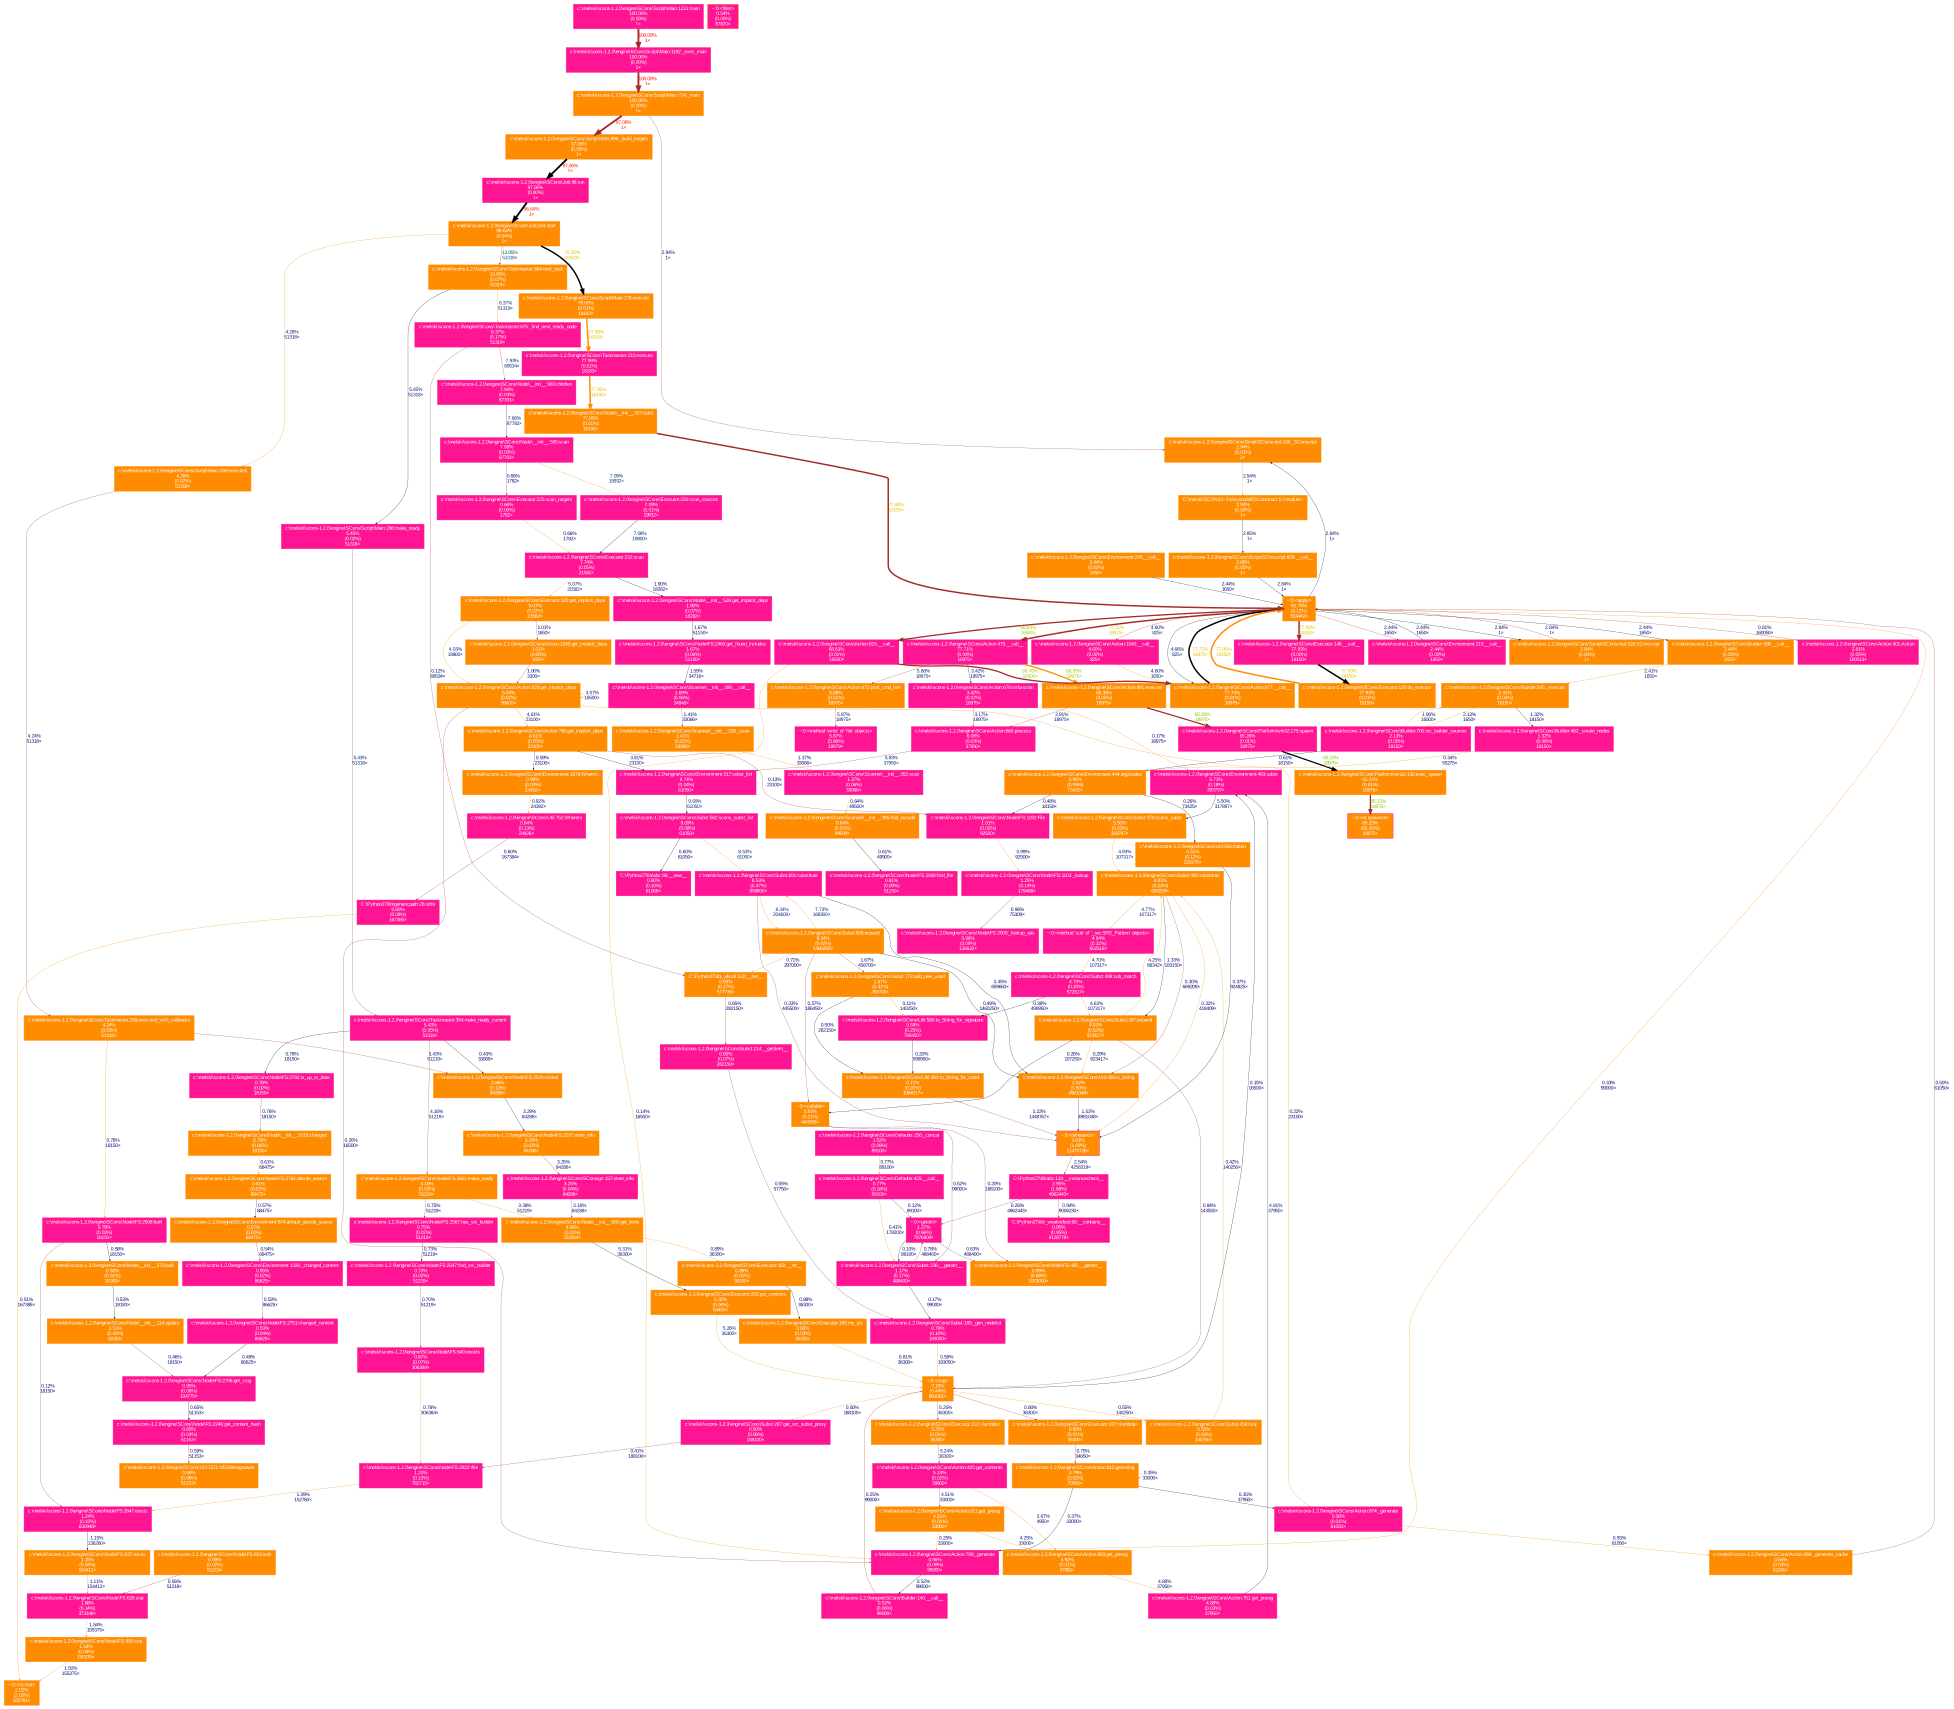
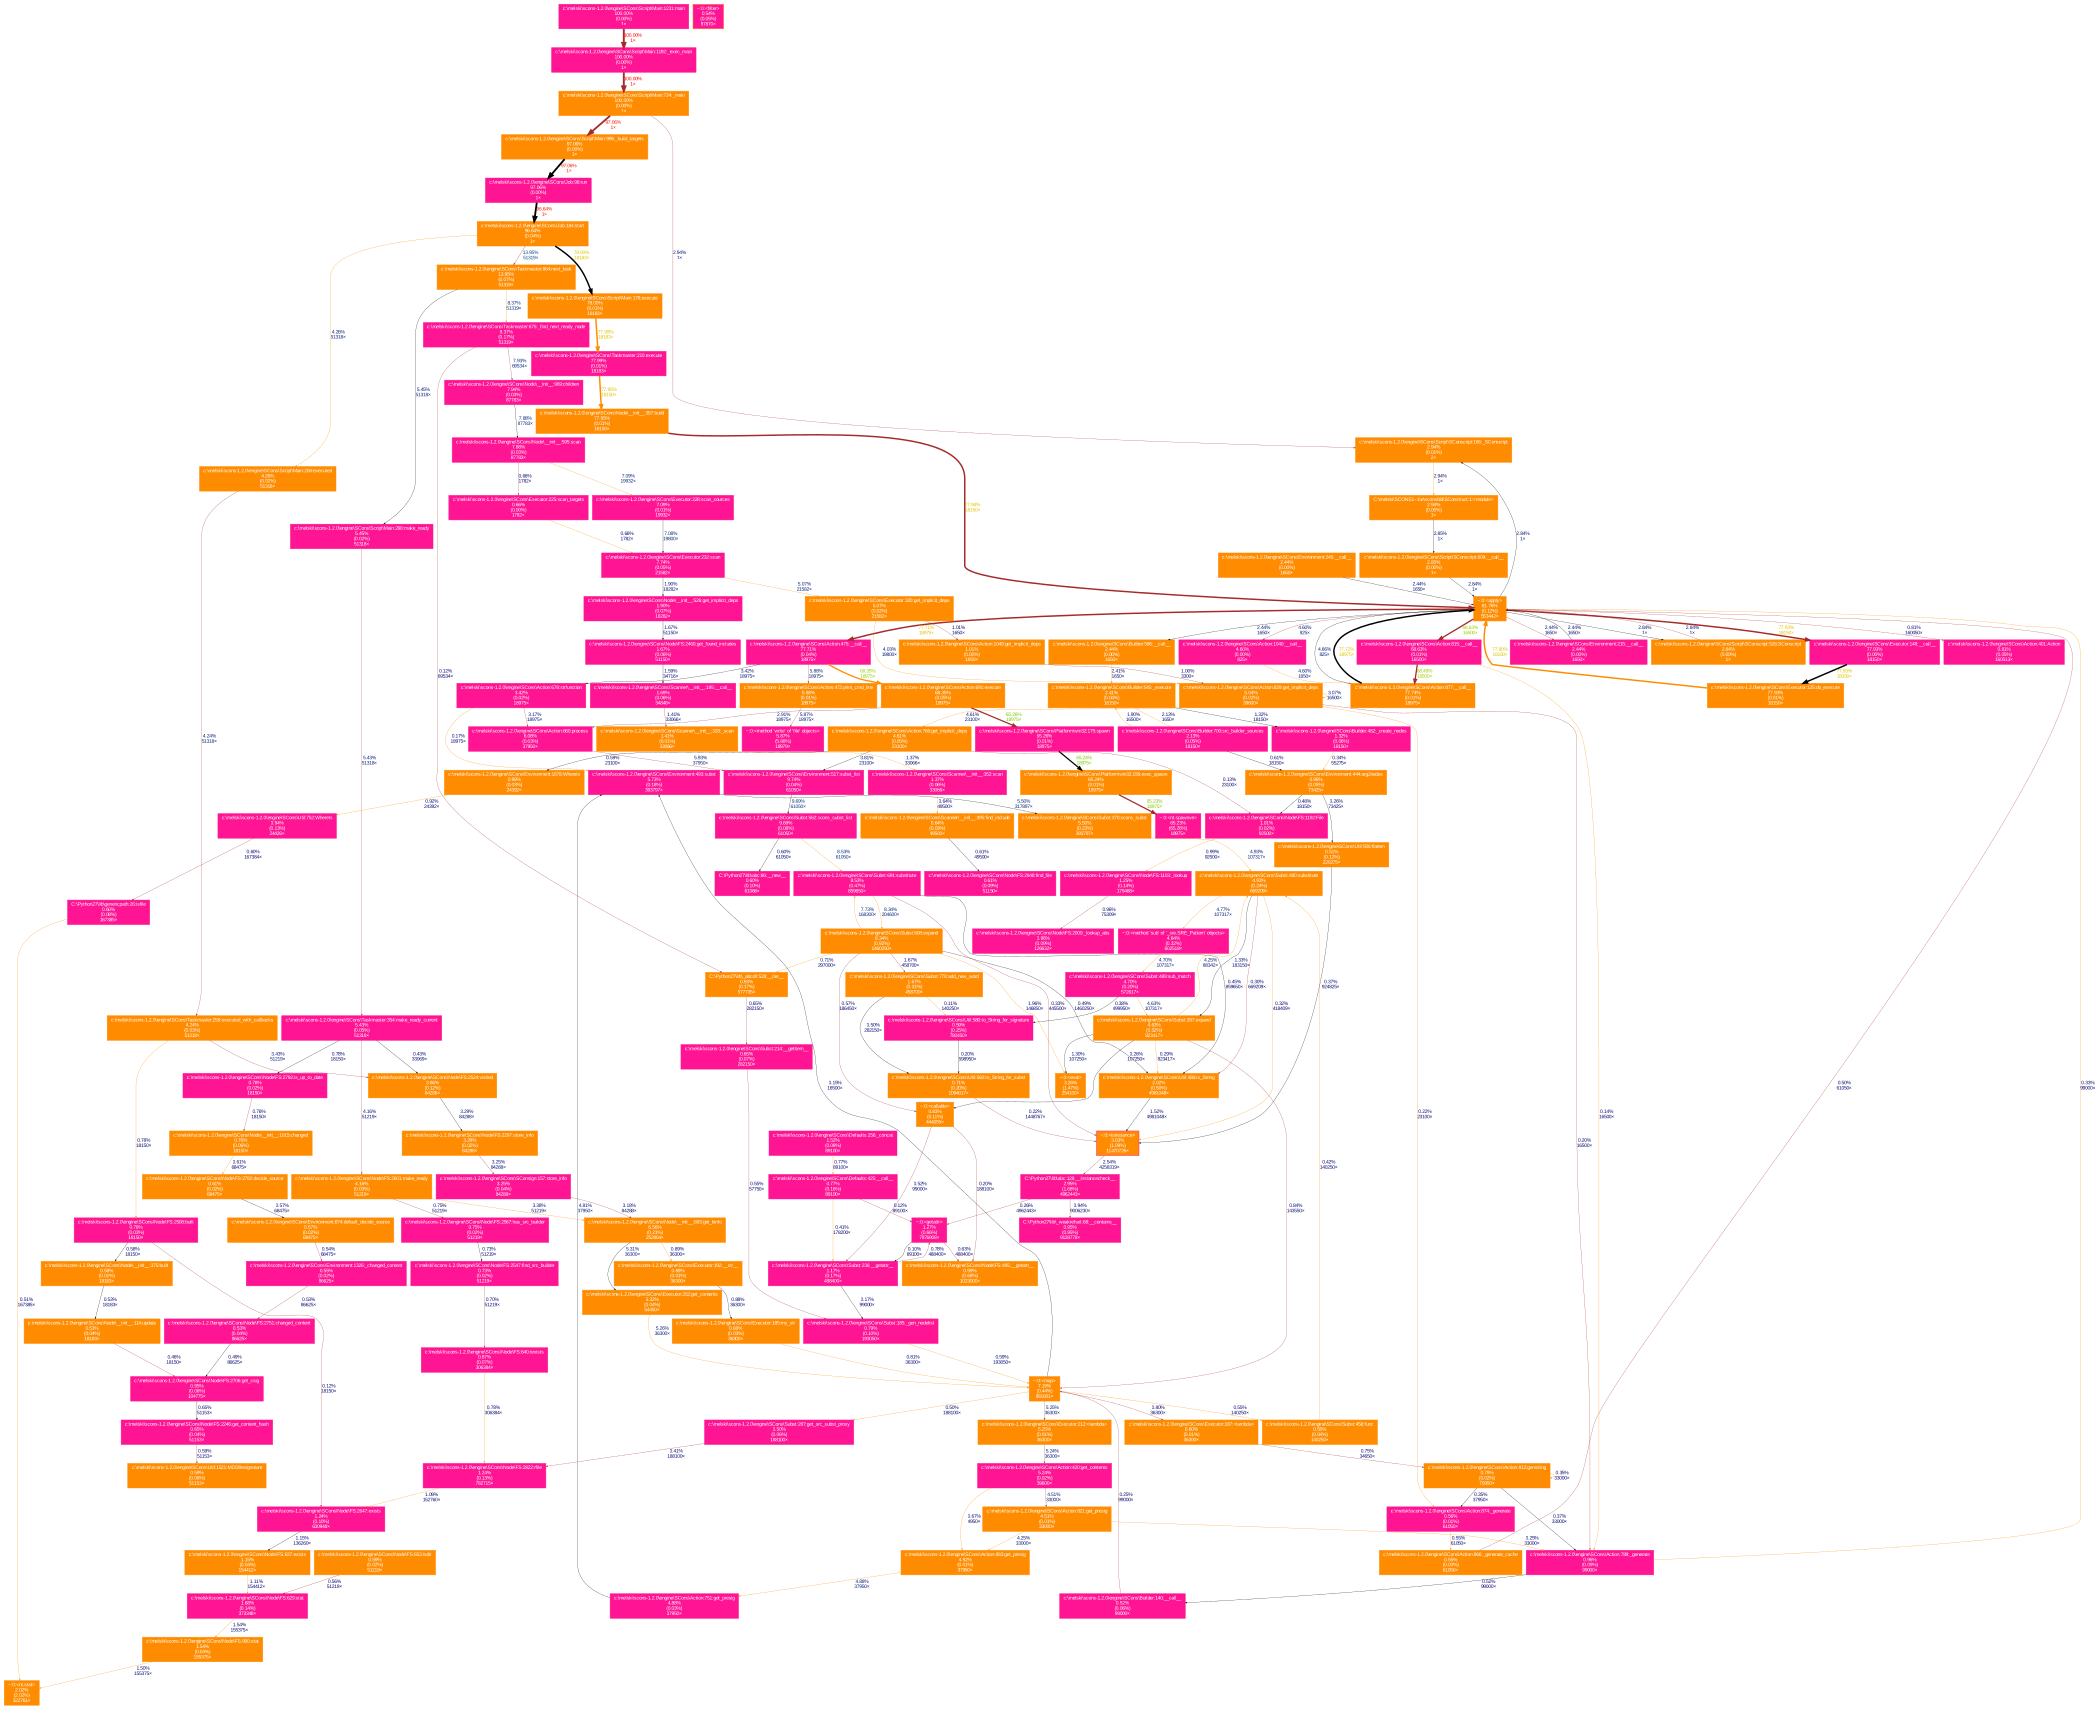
(1370, 826) -> (1178, 826)
none -> (1071, 1086)
